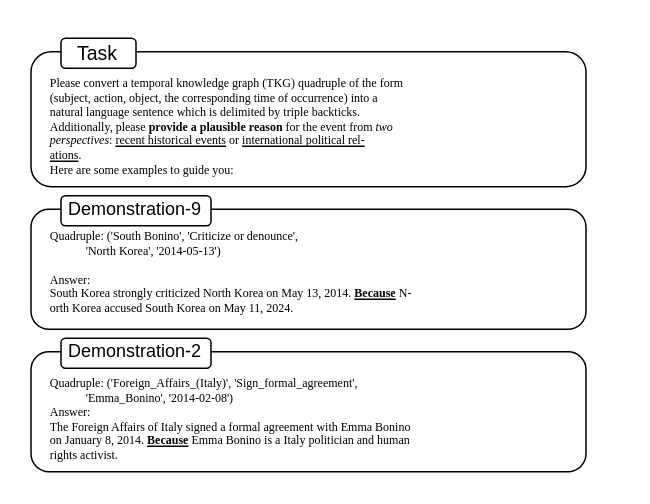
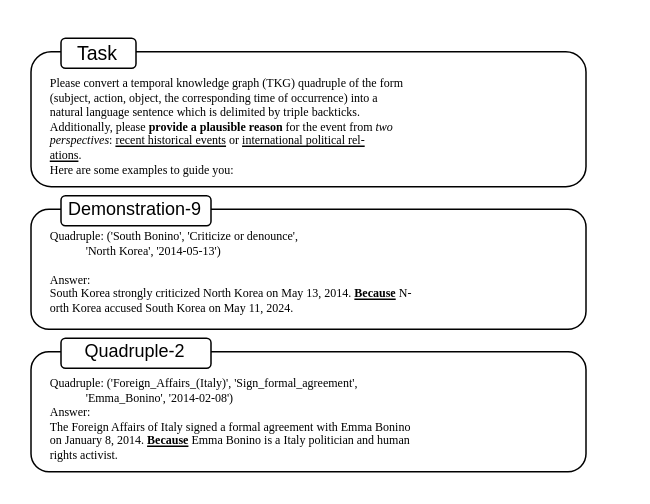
(135, 352) -> (135, 352)
